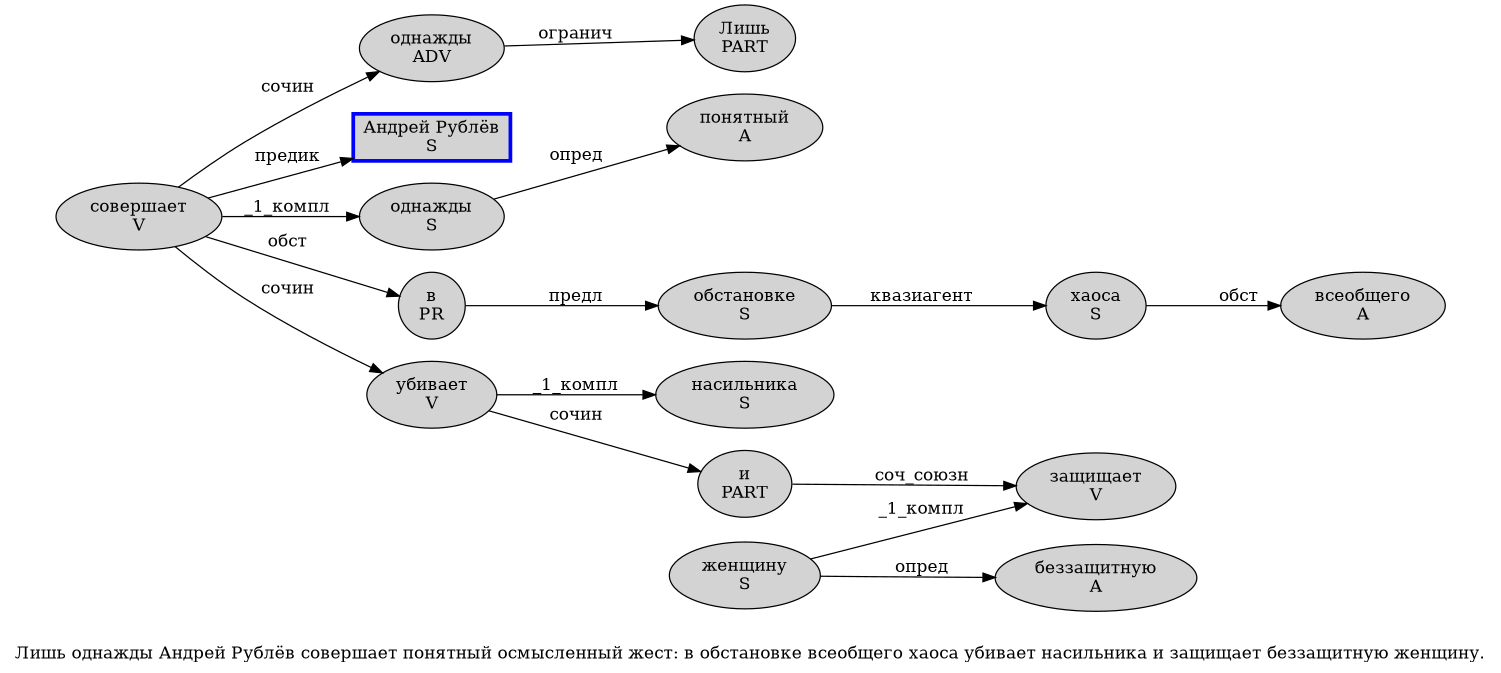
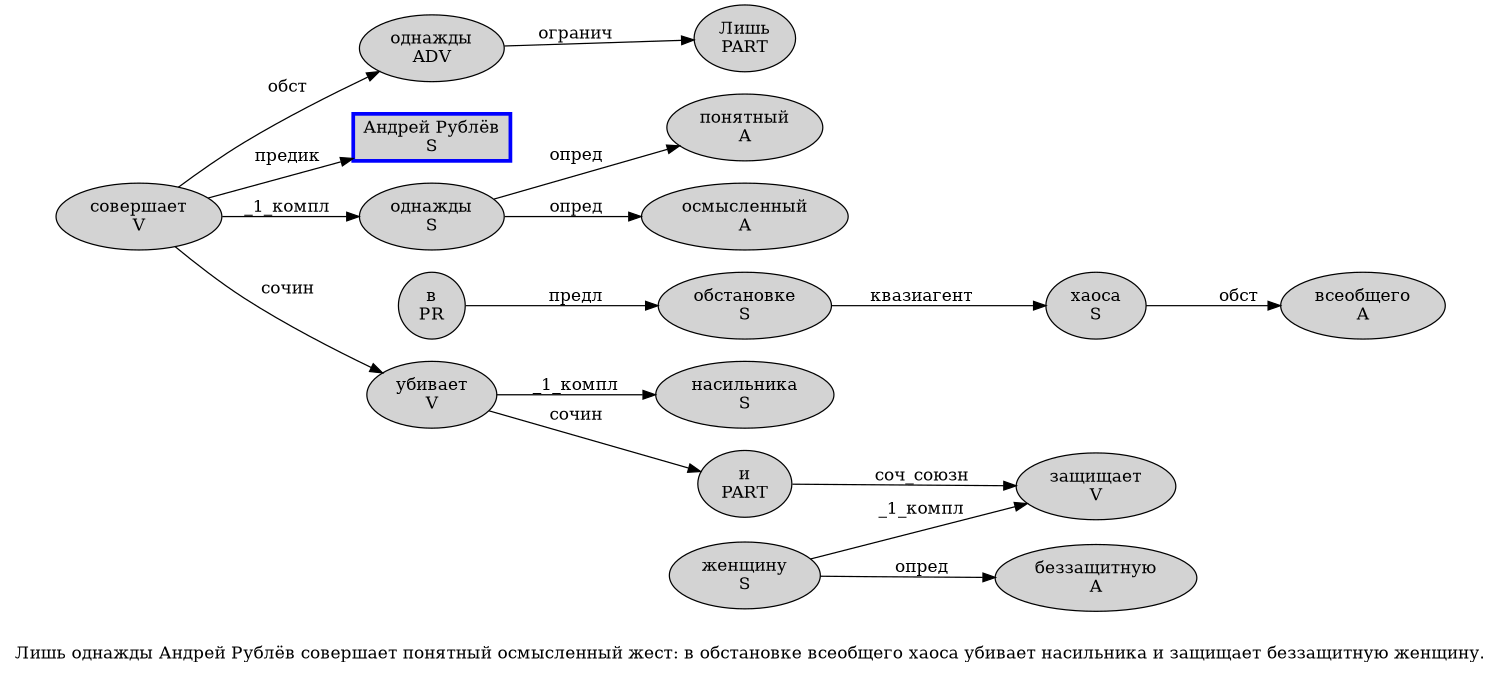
(288, 87) -> (288, 87)
none -> (745, 217)
(297, 265) -> none
